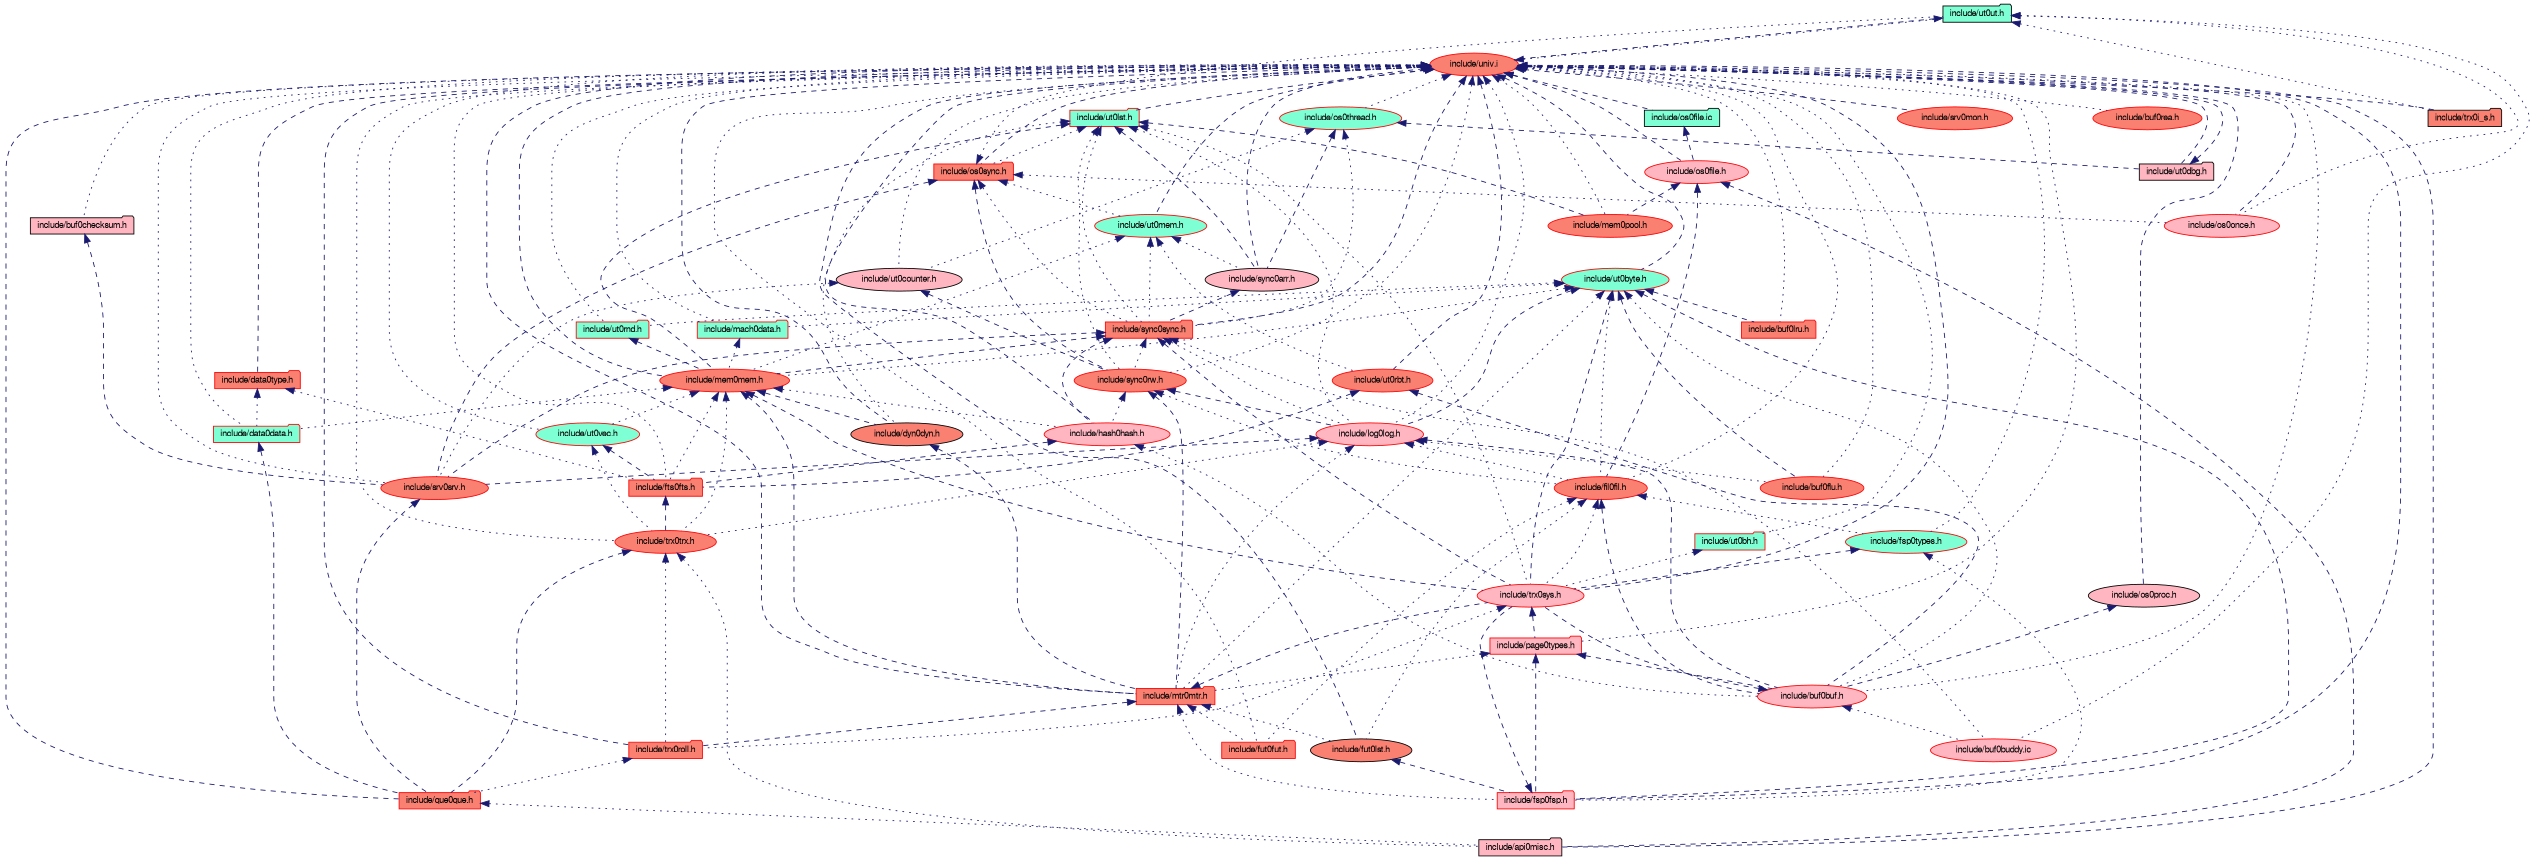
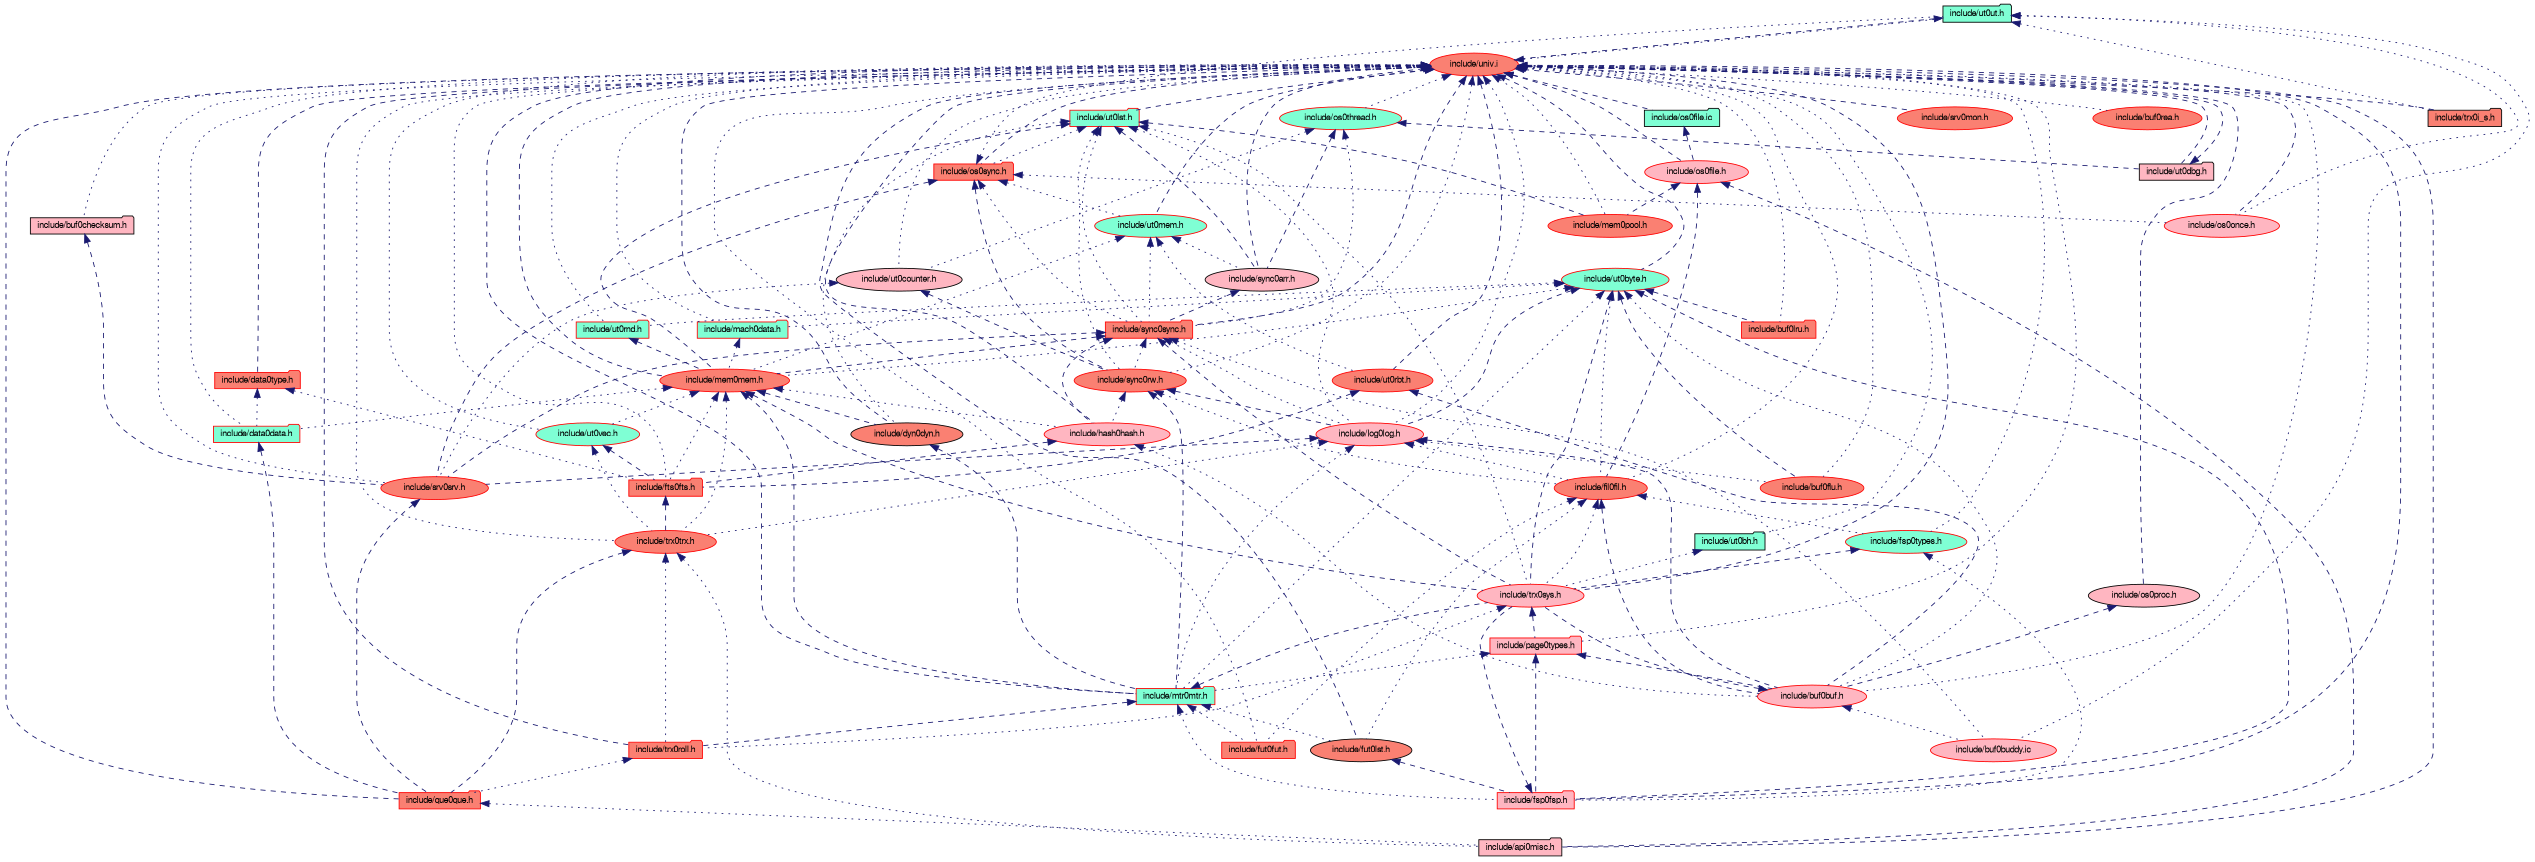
(1730, 542) -> (1730, 542)
(1176, 697) -> (1176, 697)
